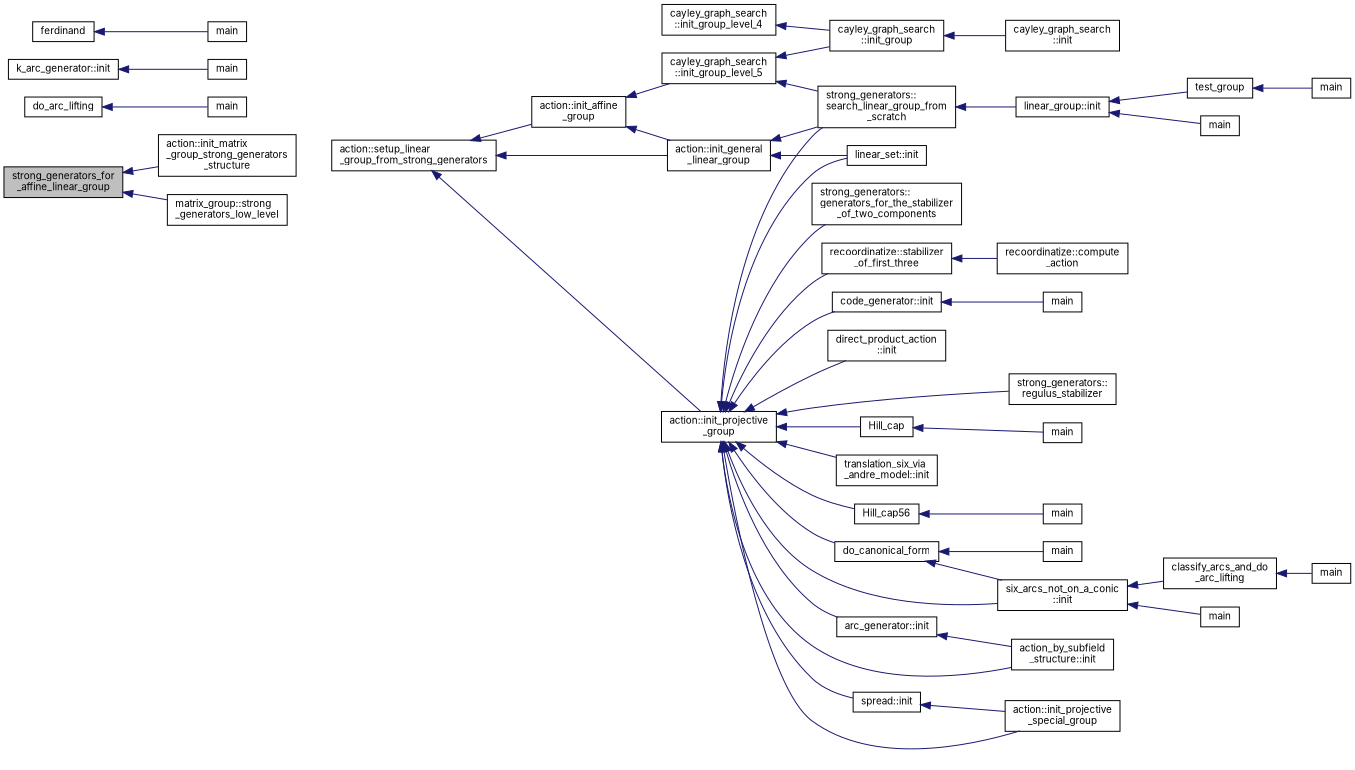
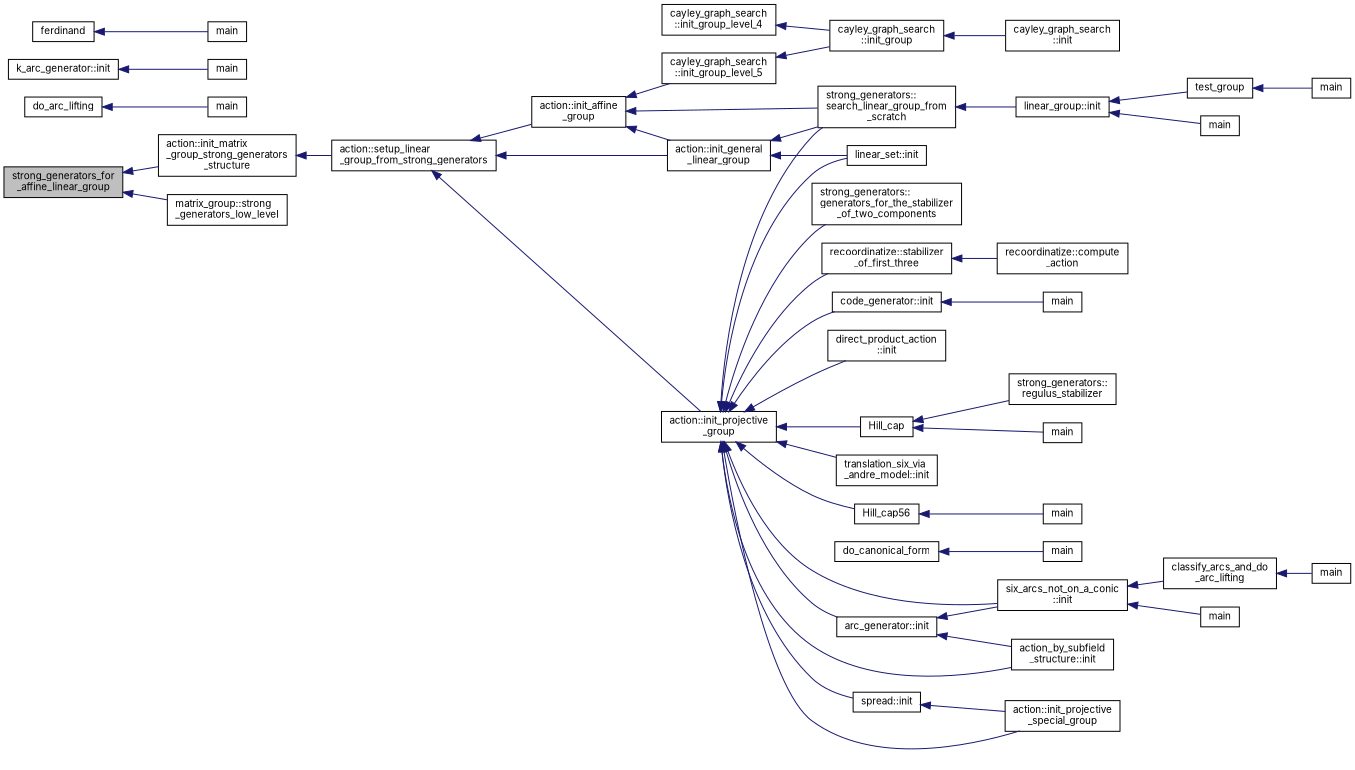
(802, 87) -> (727, 110)
none -> (319, 155)
(897, 399) -> (966, 410)
(778, 505) -> none
(969, 572) -> (972, 611)
